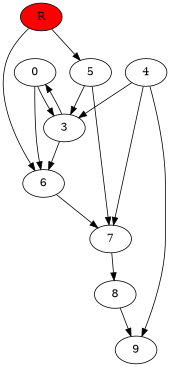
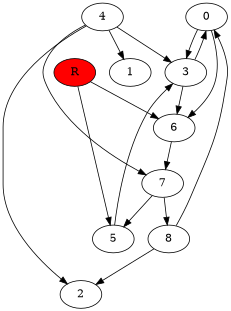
none -> (130, 72)
none -> (216, 134)
(100, 152) -> (141, 208)
(136, 350) -> (81, 294)
